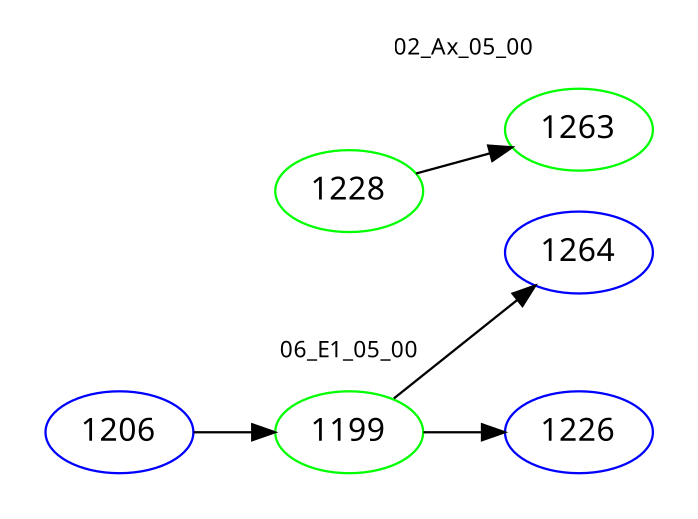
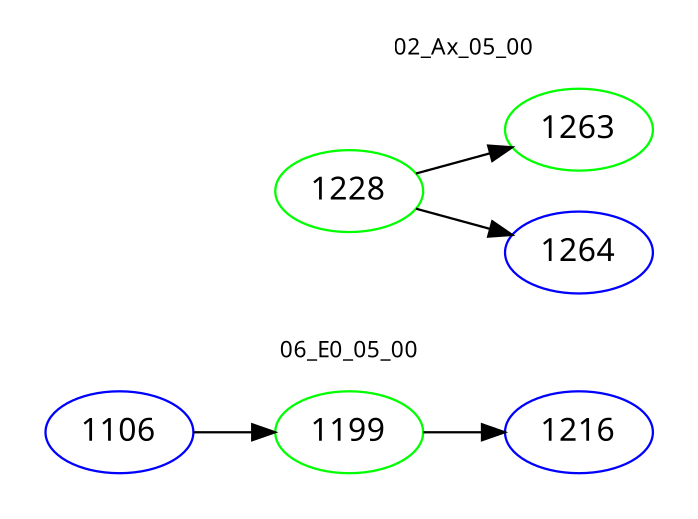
(456, 349) -> (453, 219)
(349, 351) -> (349, 351)
(119, 432) -> (119, 432)
(579, 432) -> (579, 432)
